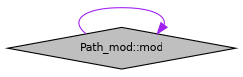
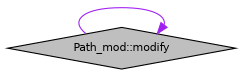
(122, 48) -> (122, 48)
